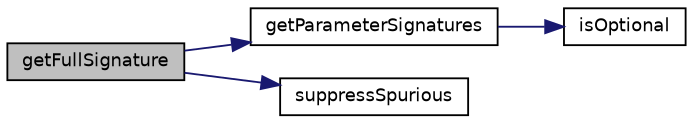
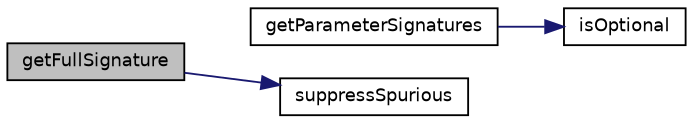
(208, 48) -> none
